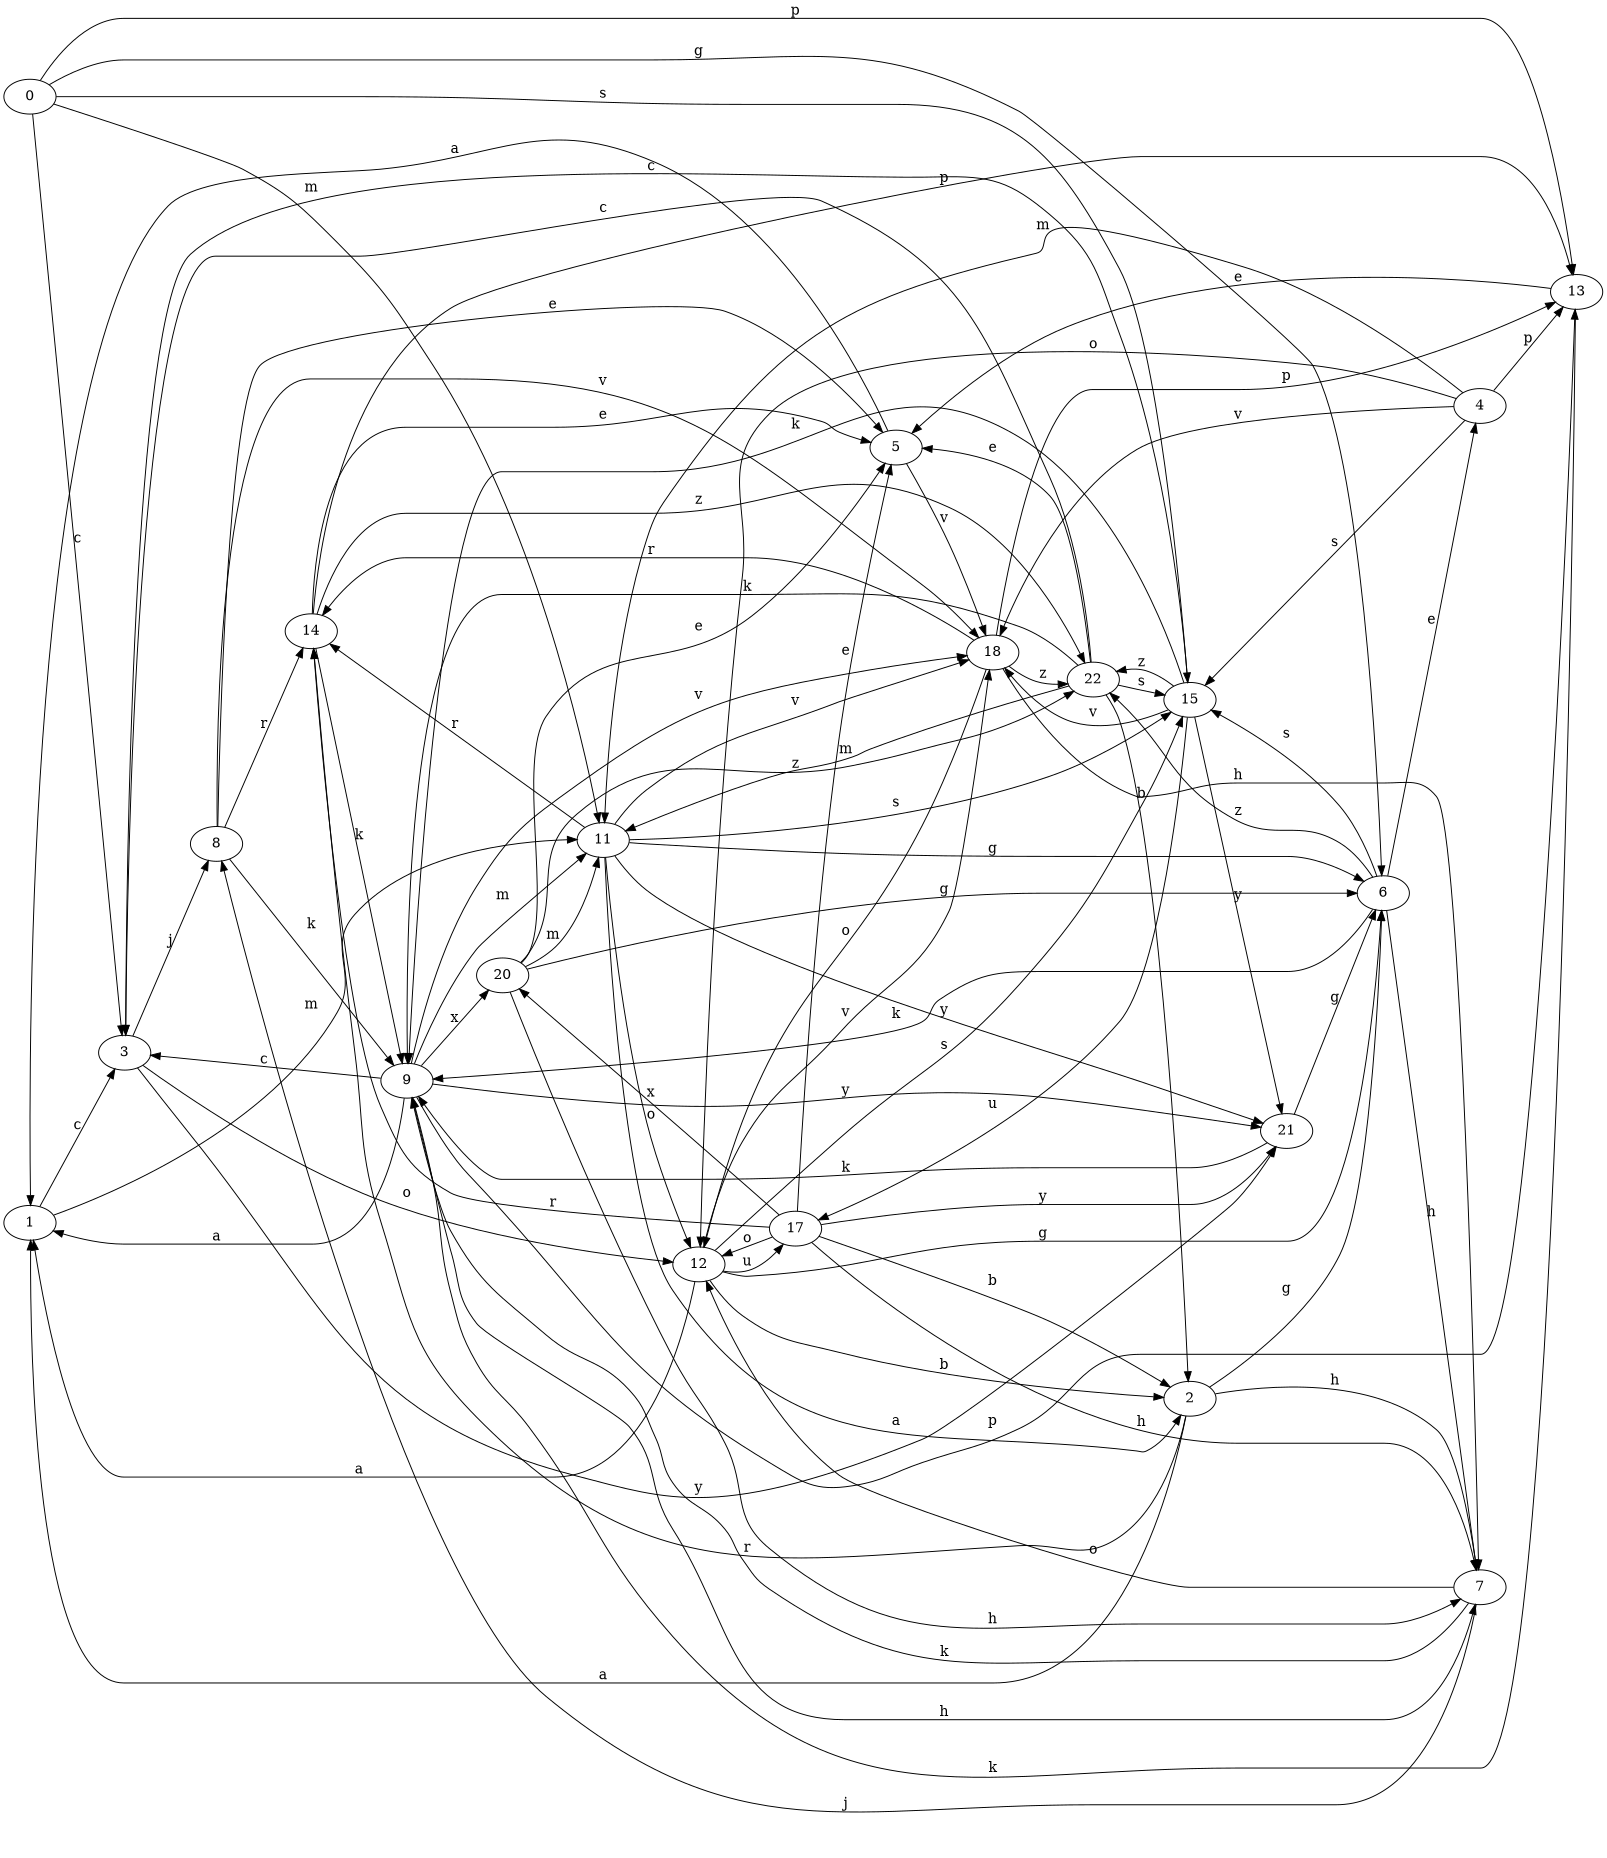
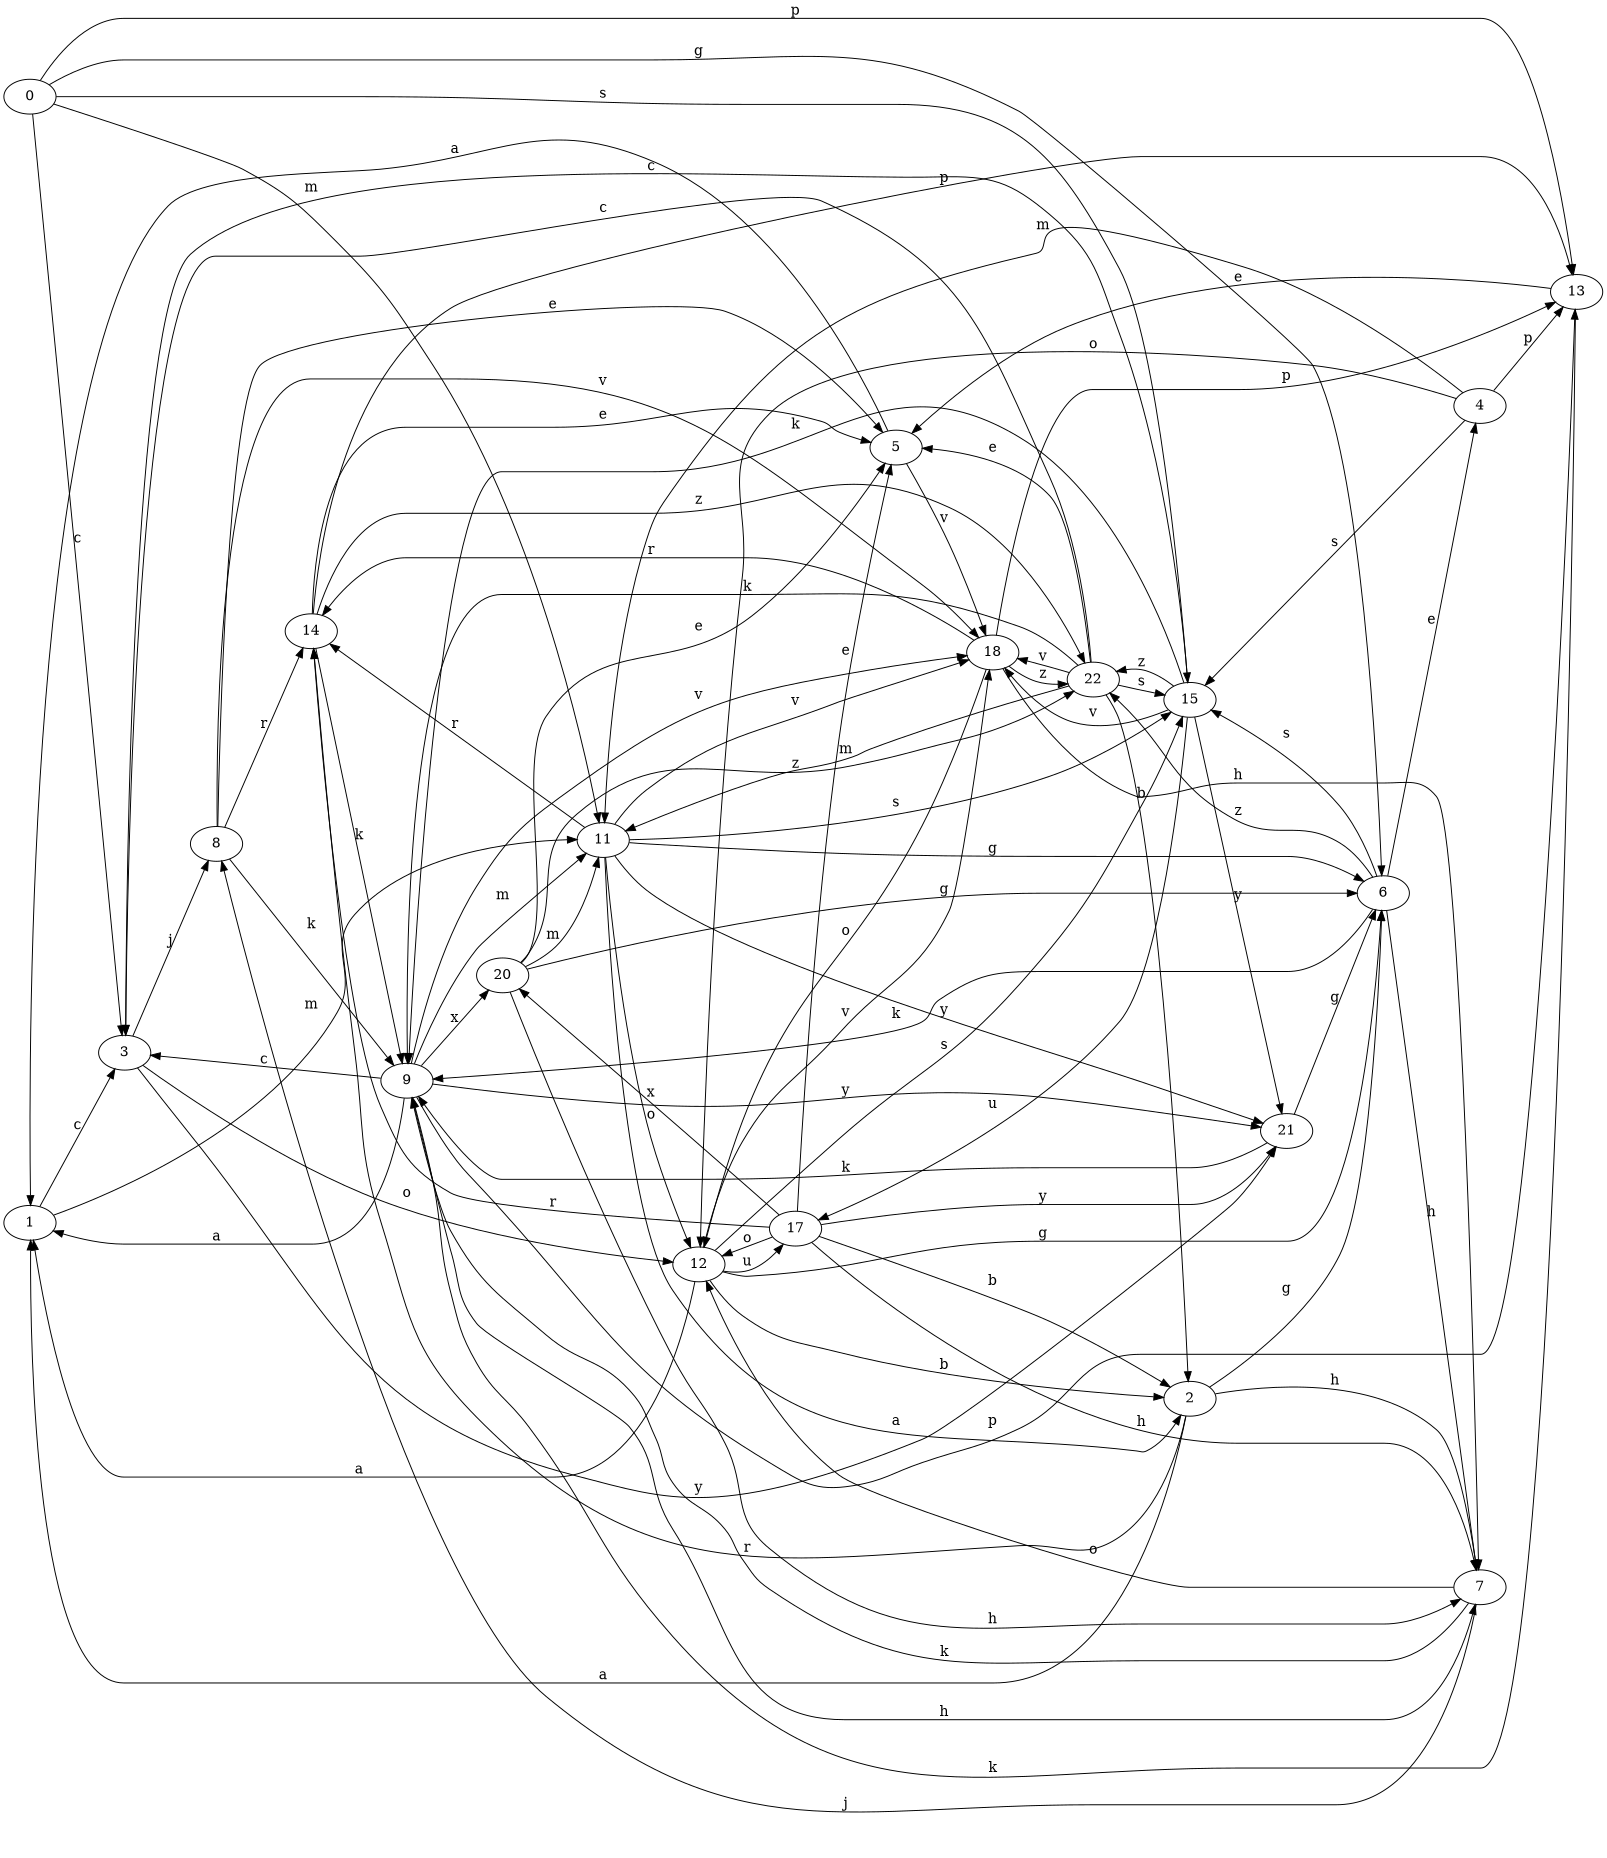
(1182, 434) -> (1048, 667)
